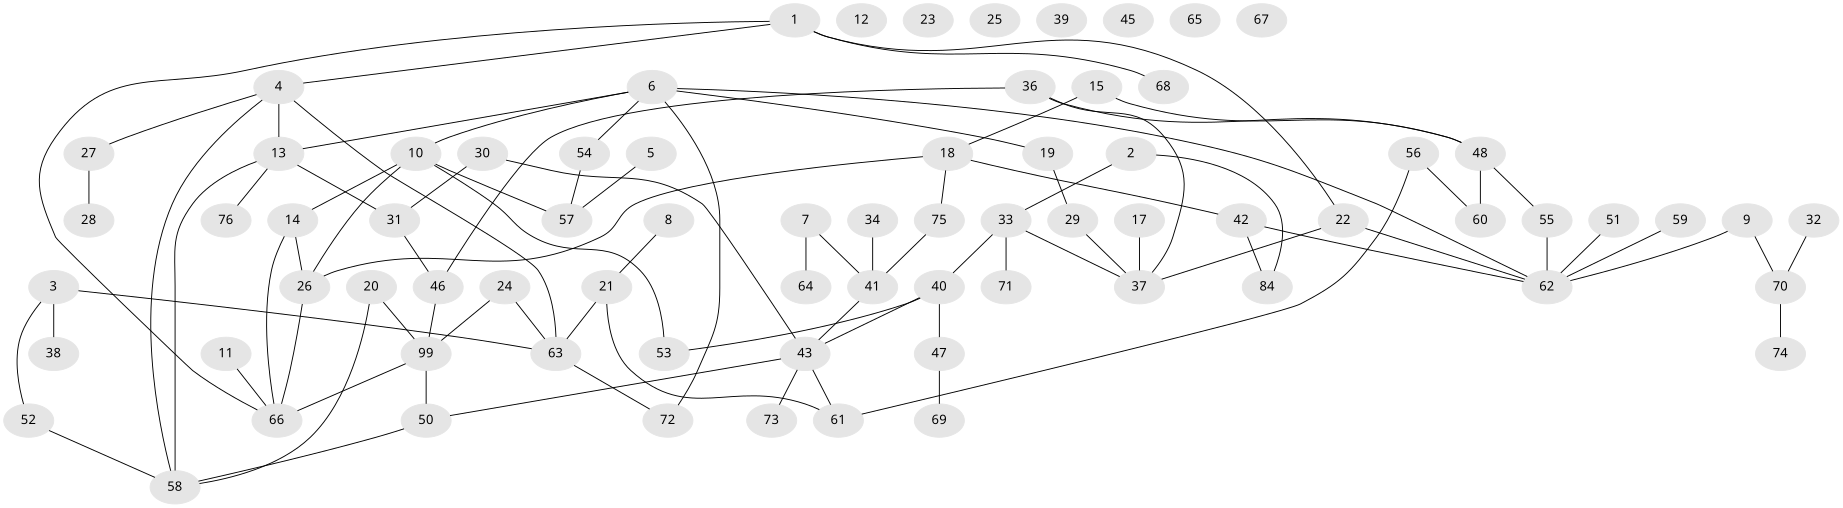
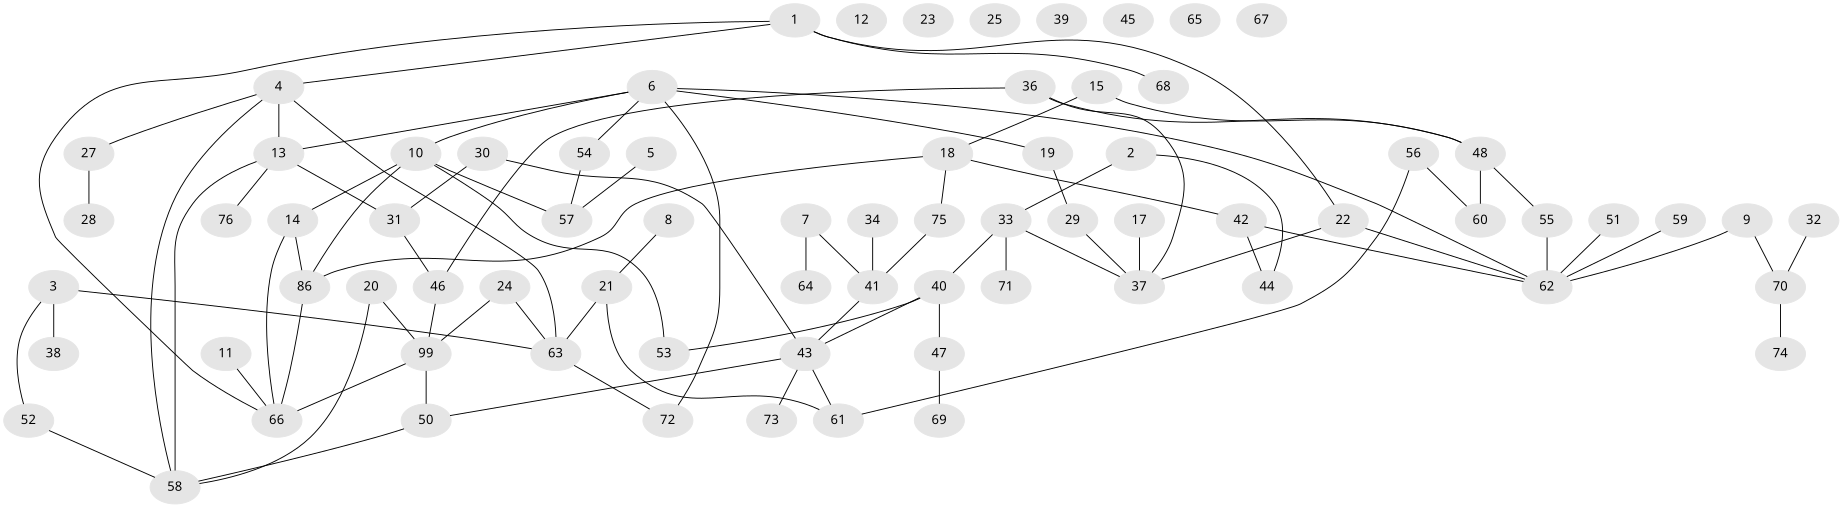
(305, 287) -> (305, 287)
(1267, 287) -> (1267, 287)
